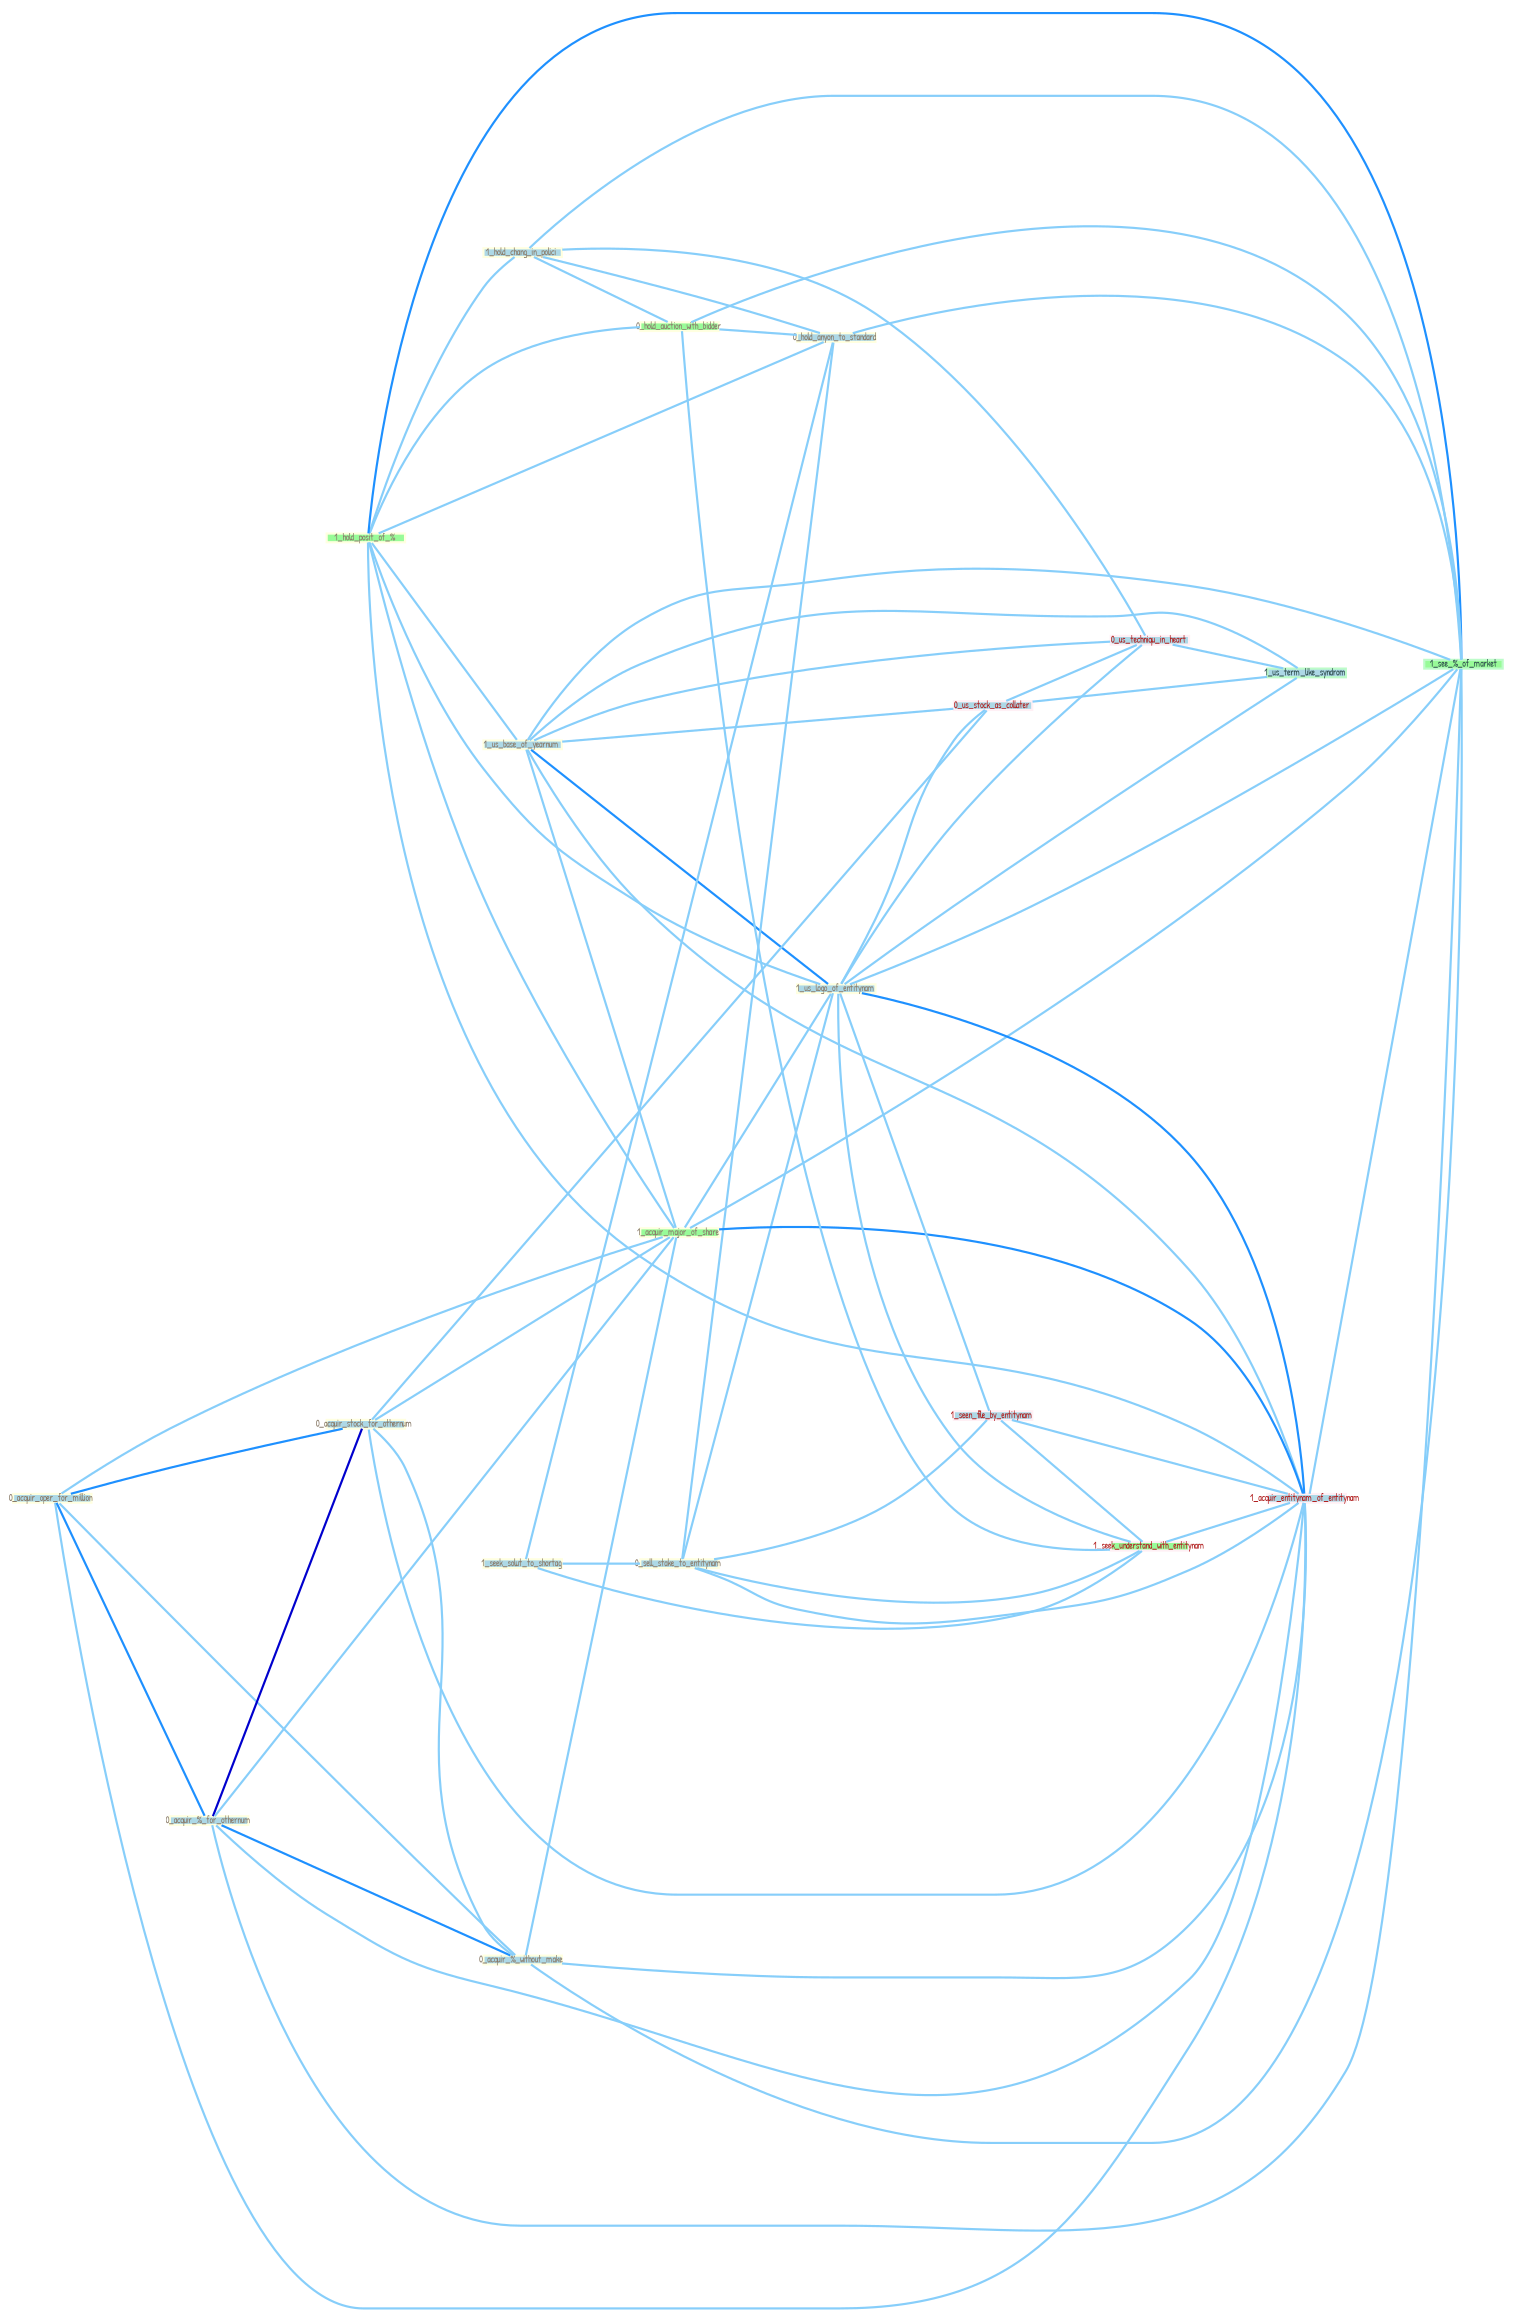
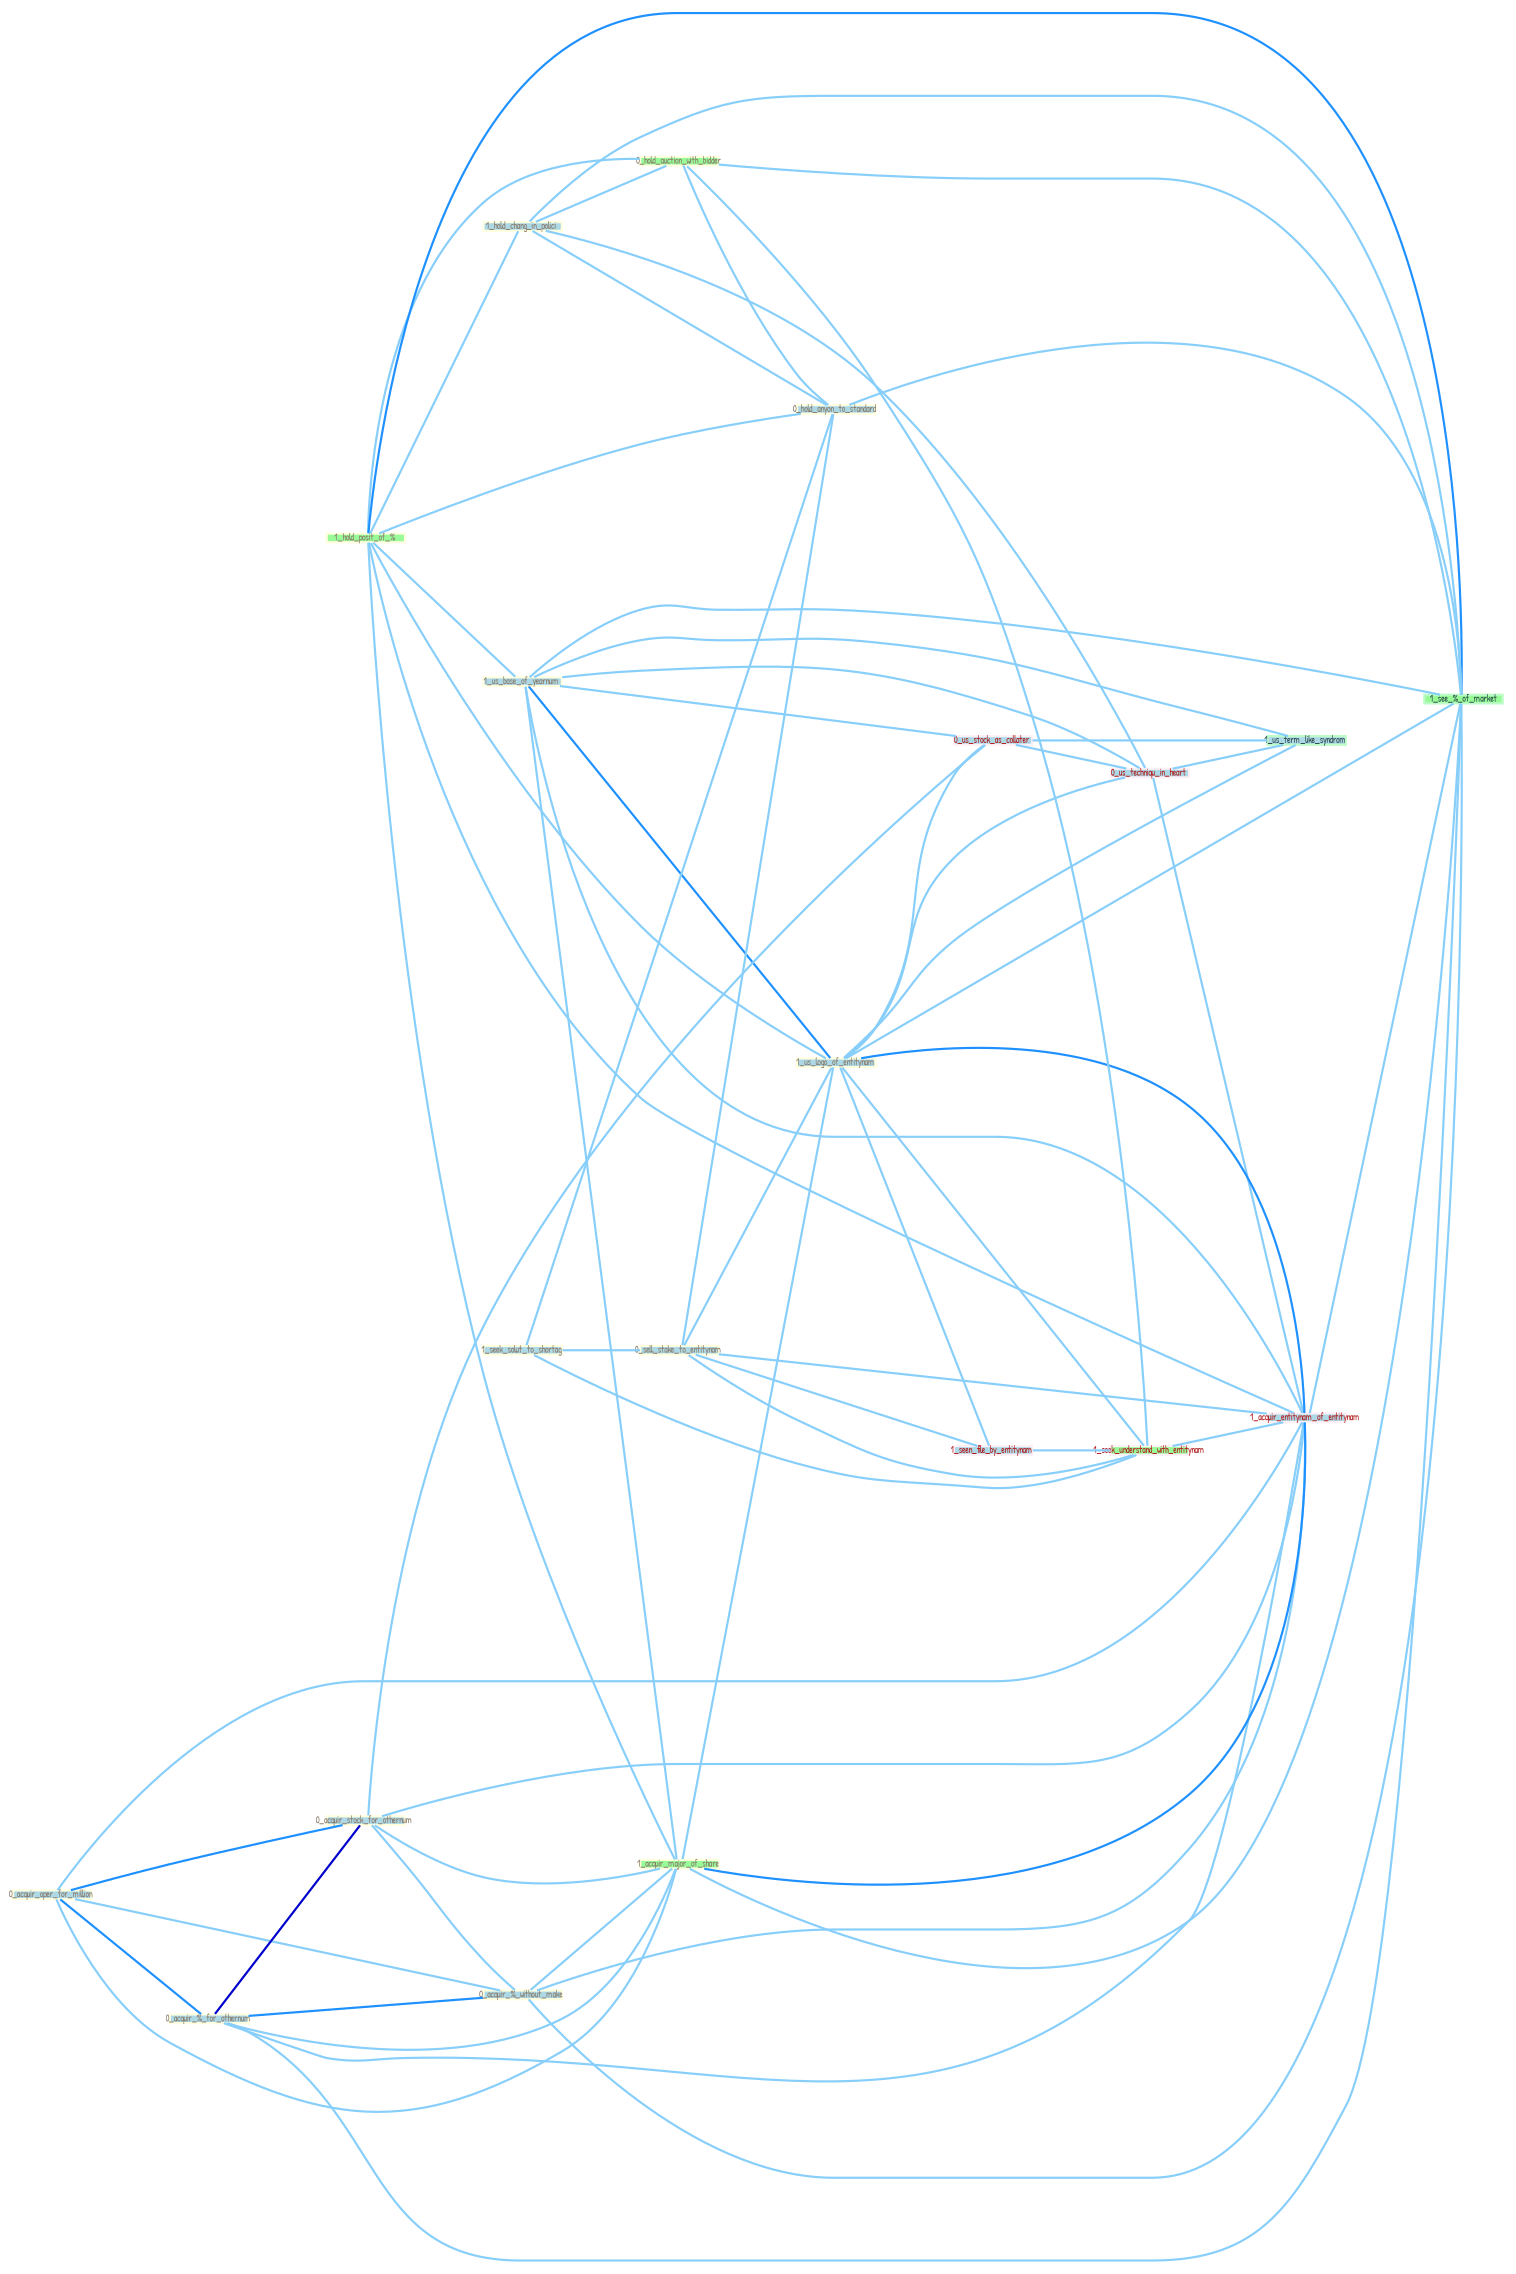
(1150, 1457) -> (1228, 1095)
